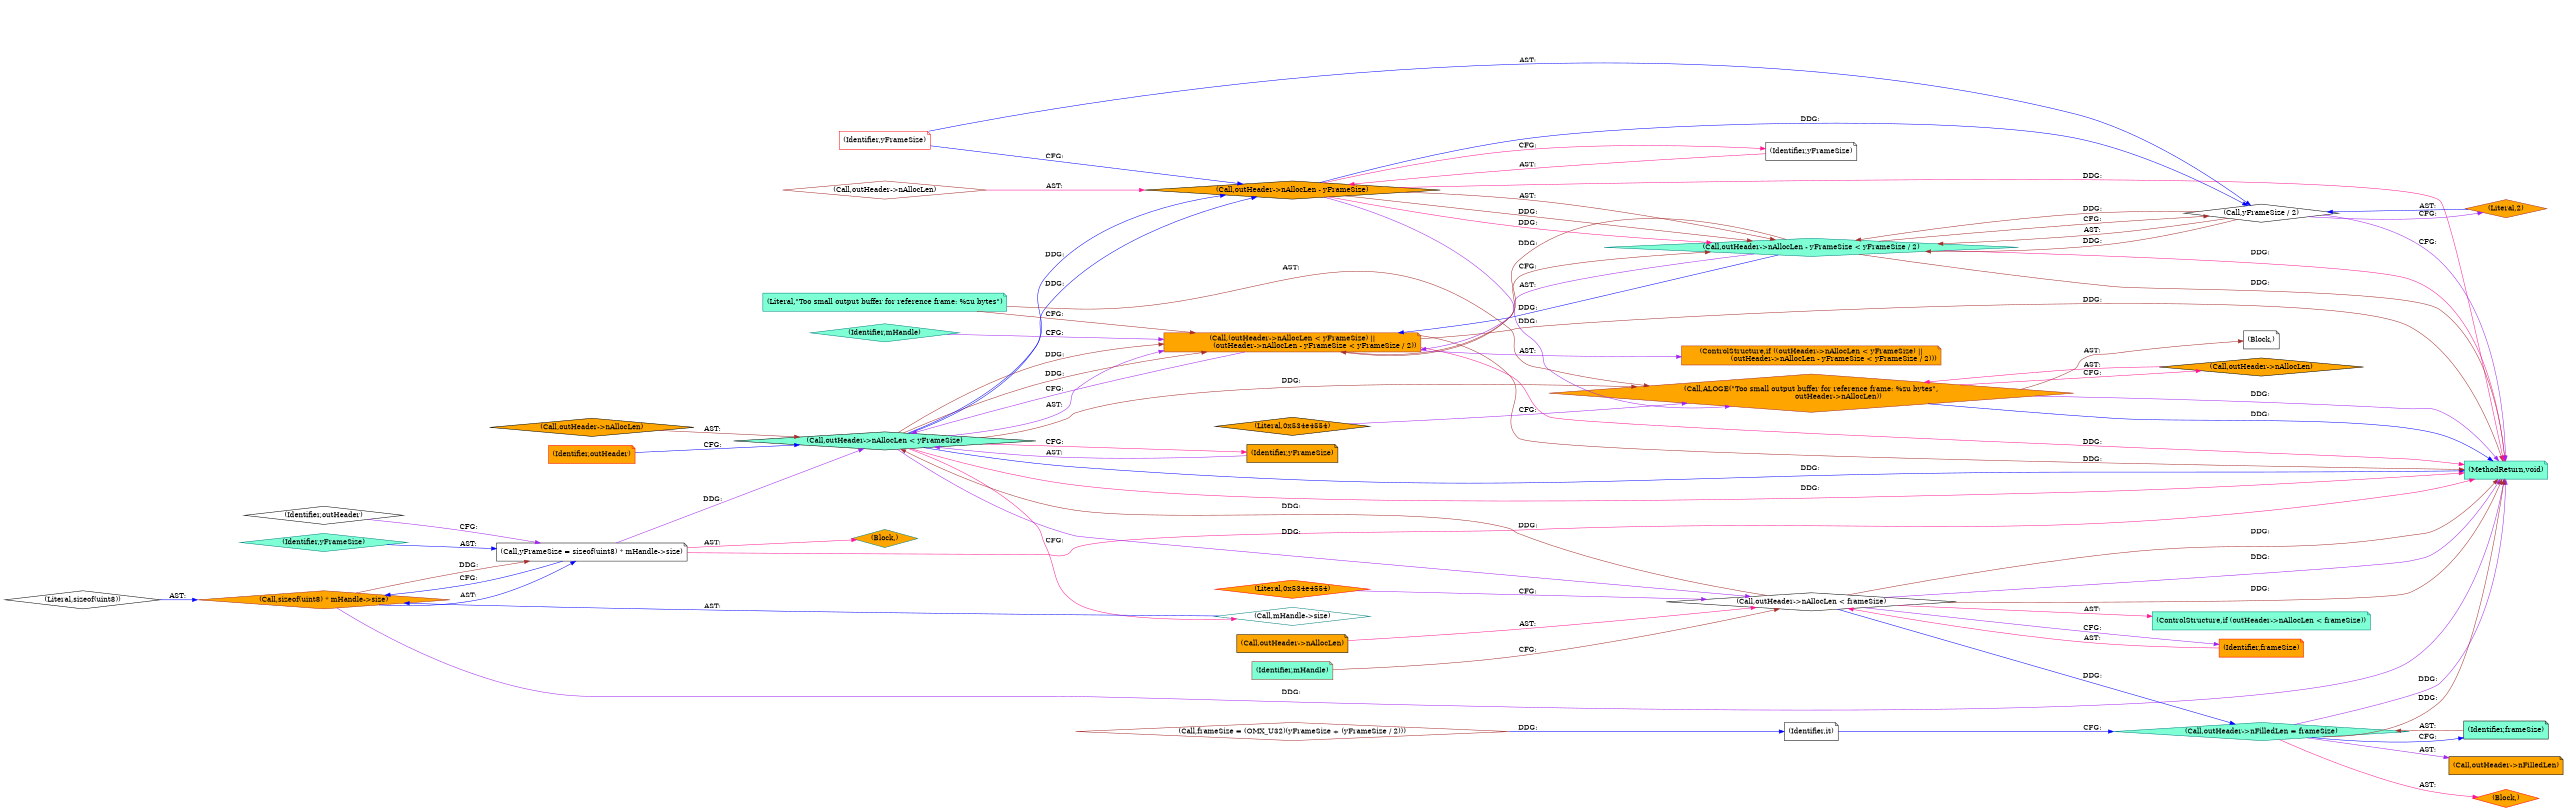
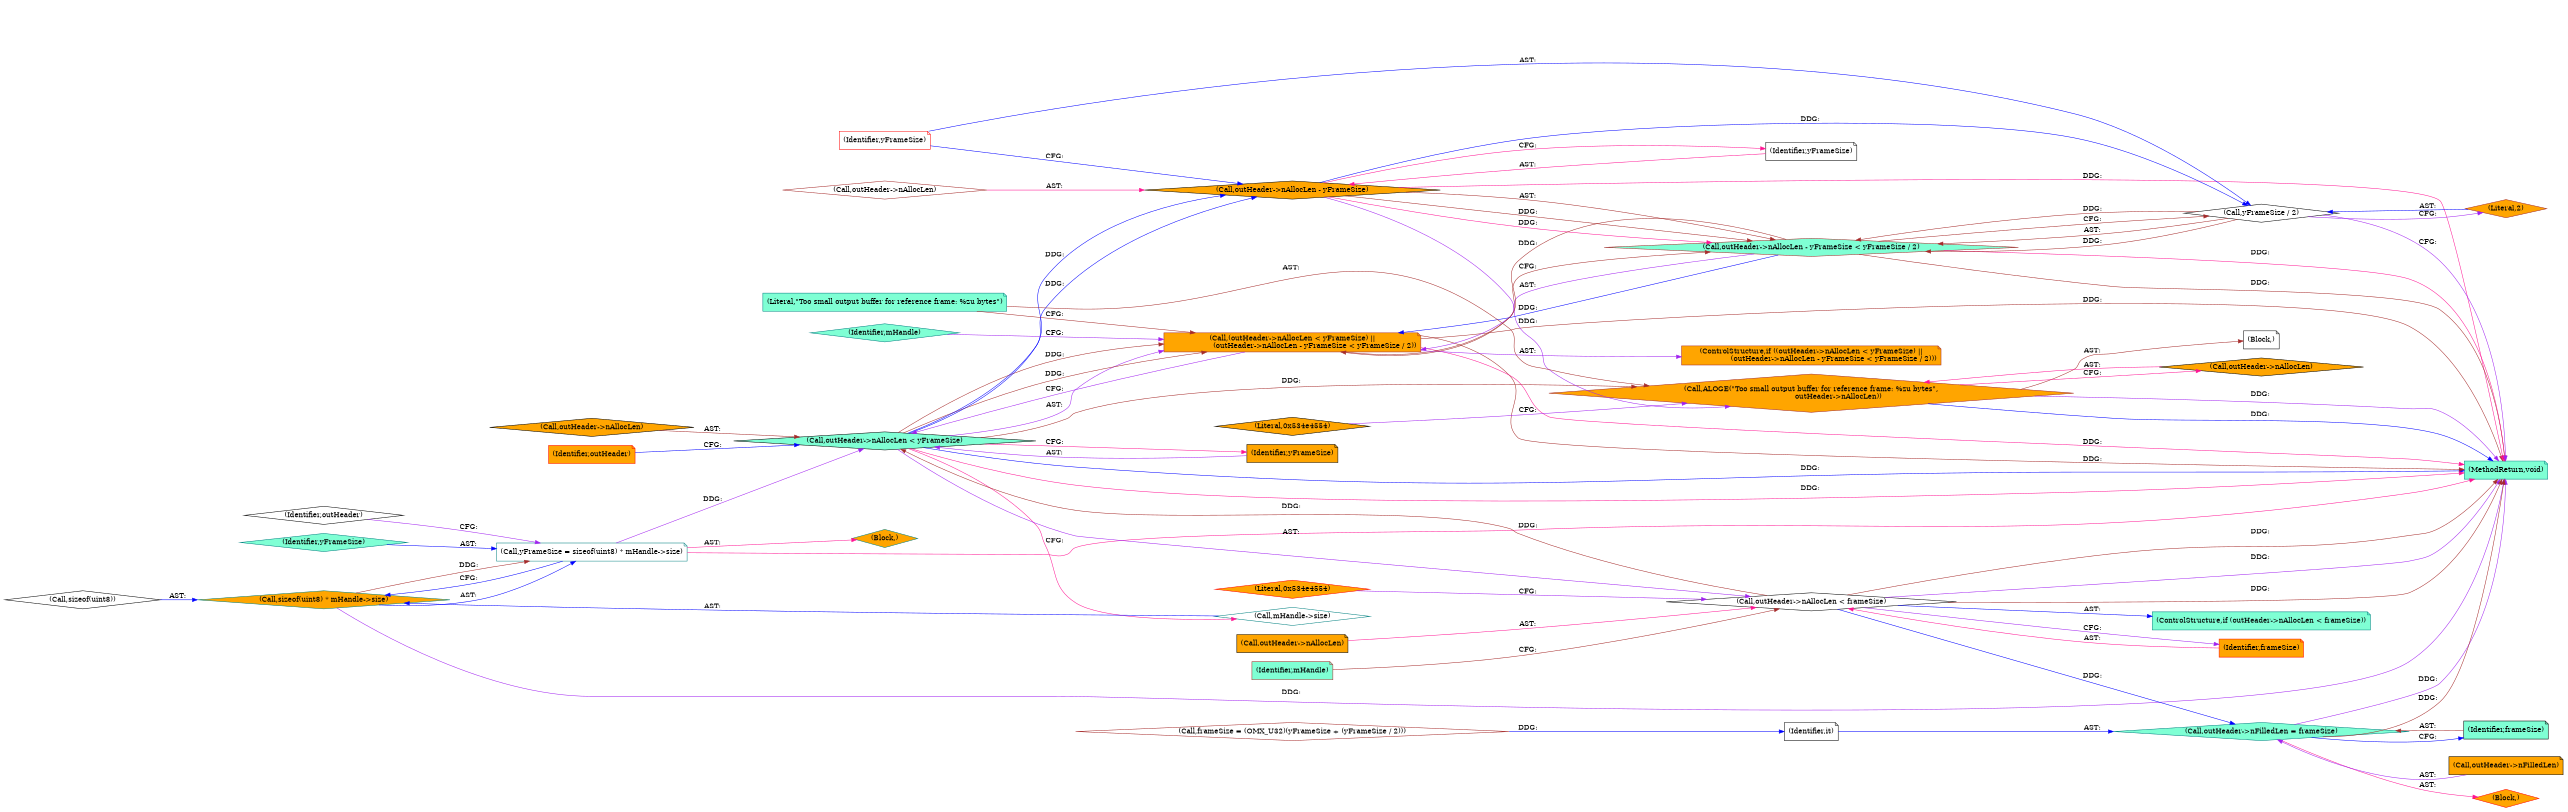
(1811, 247) -> (1811, 247)
(1292, 532) -> (1292, 532)
(592, 552) -> (592, 552)
(83, 600) -> (83, 600)
(324, 600) -> (324, 600)
(2022, 611) -> (2022, 611)
(2094, 728) -> (2094, 728)
(2375, 747) -> (2381, 775)
